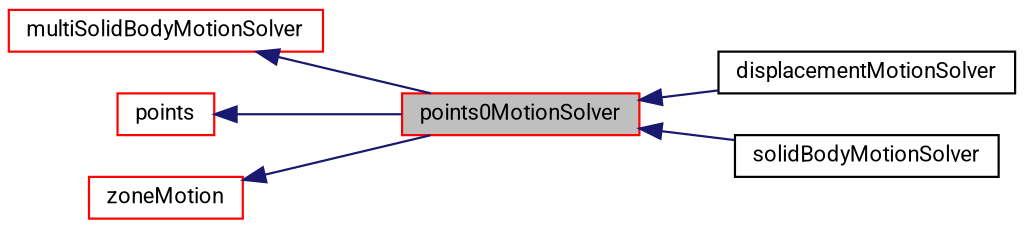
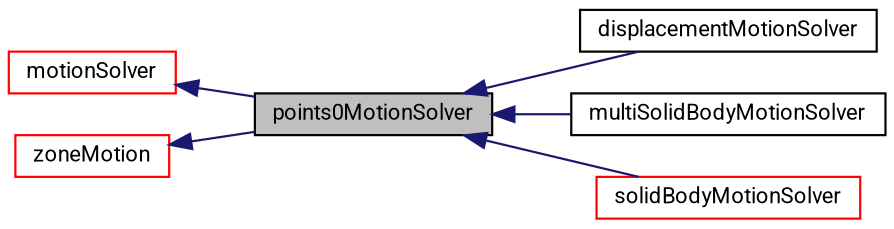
(166, 31) -> (728, 114)
(355, 75) -> (543, 114)
(166, 114) -> (92, 73)
(521, 114) -> (374, 114)
(867, 156) -> (728, 198)
